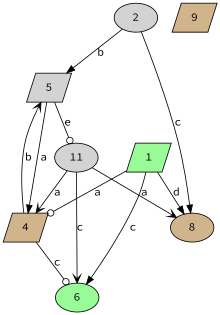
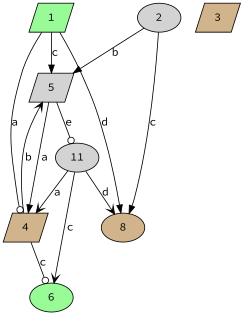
(195, 18) -> (218, 18)
(144, 193) -> (106, 193)
(123, 227) -> (51, 49)
